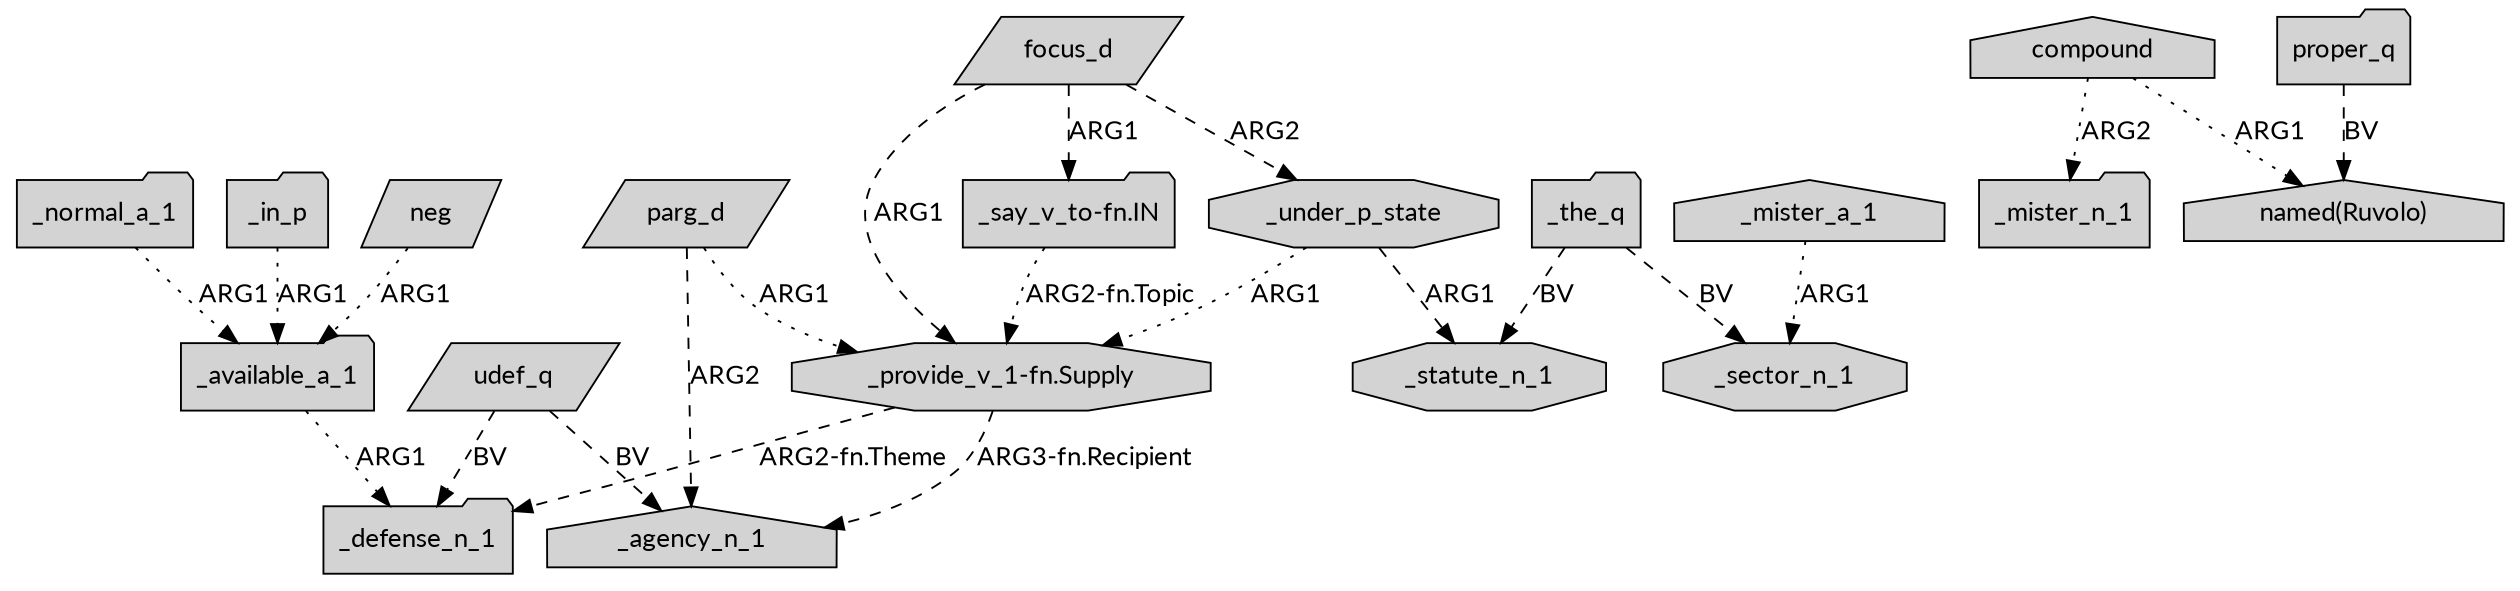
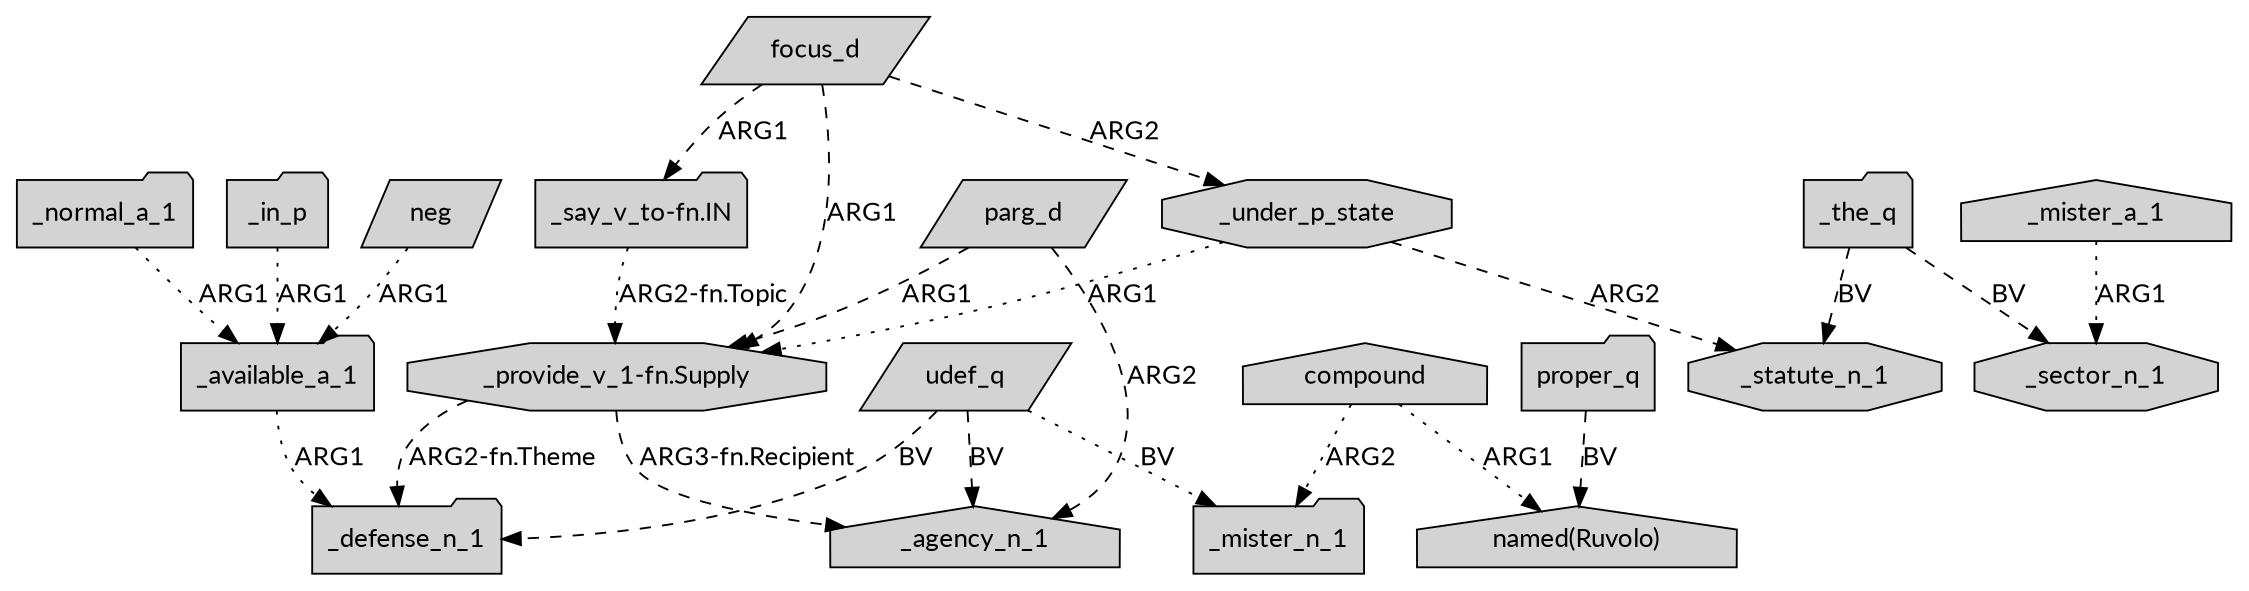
(1461, 295) -> (1626, 295)
(761, 311) -> (861, 302)
none -> (1105, 450)
